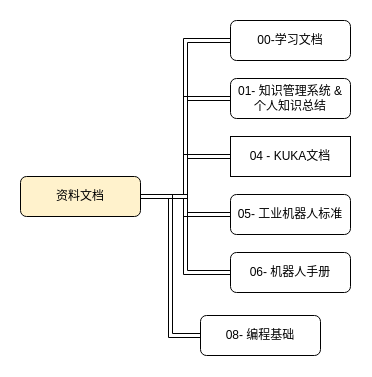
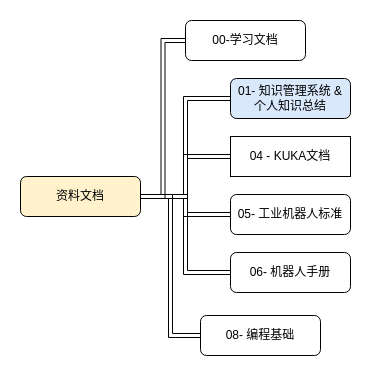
(291, 41) -> (246, 41)
(291, 99) -> (291, 99)
